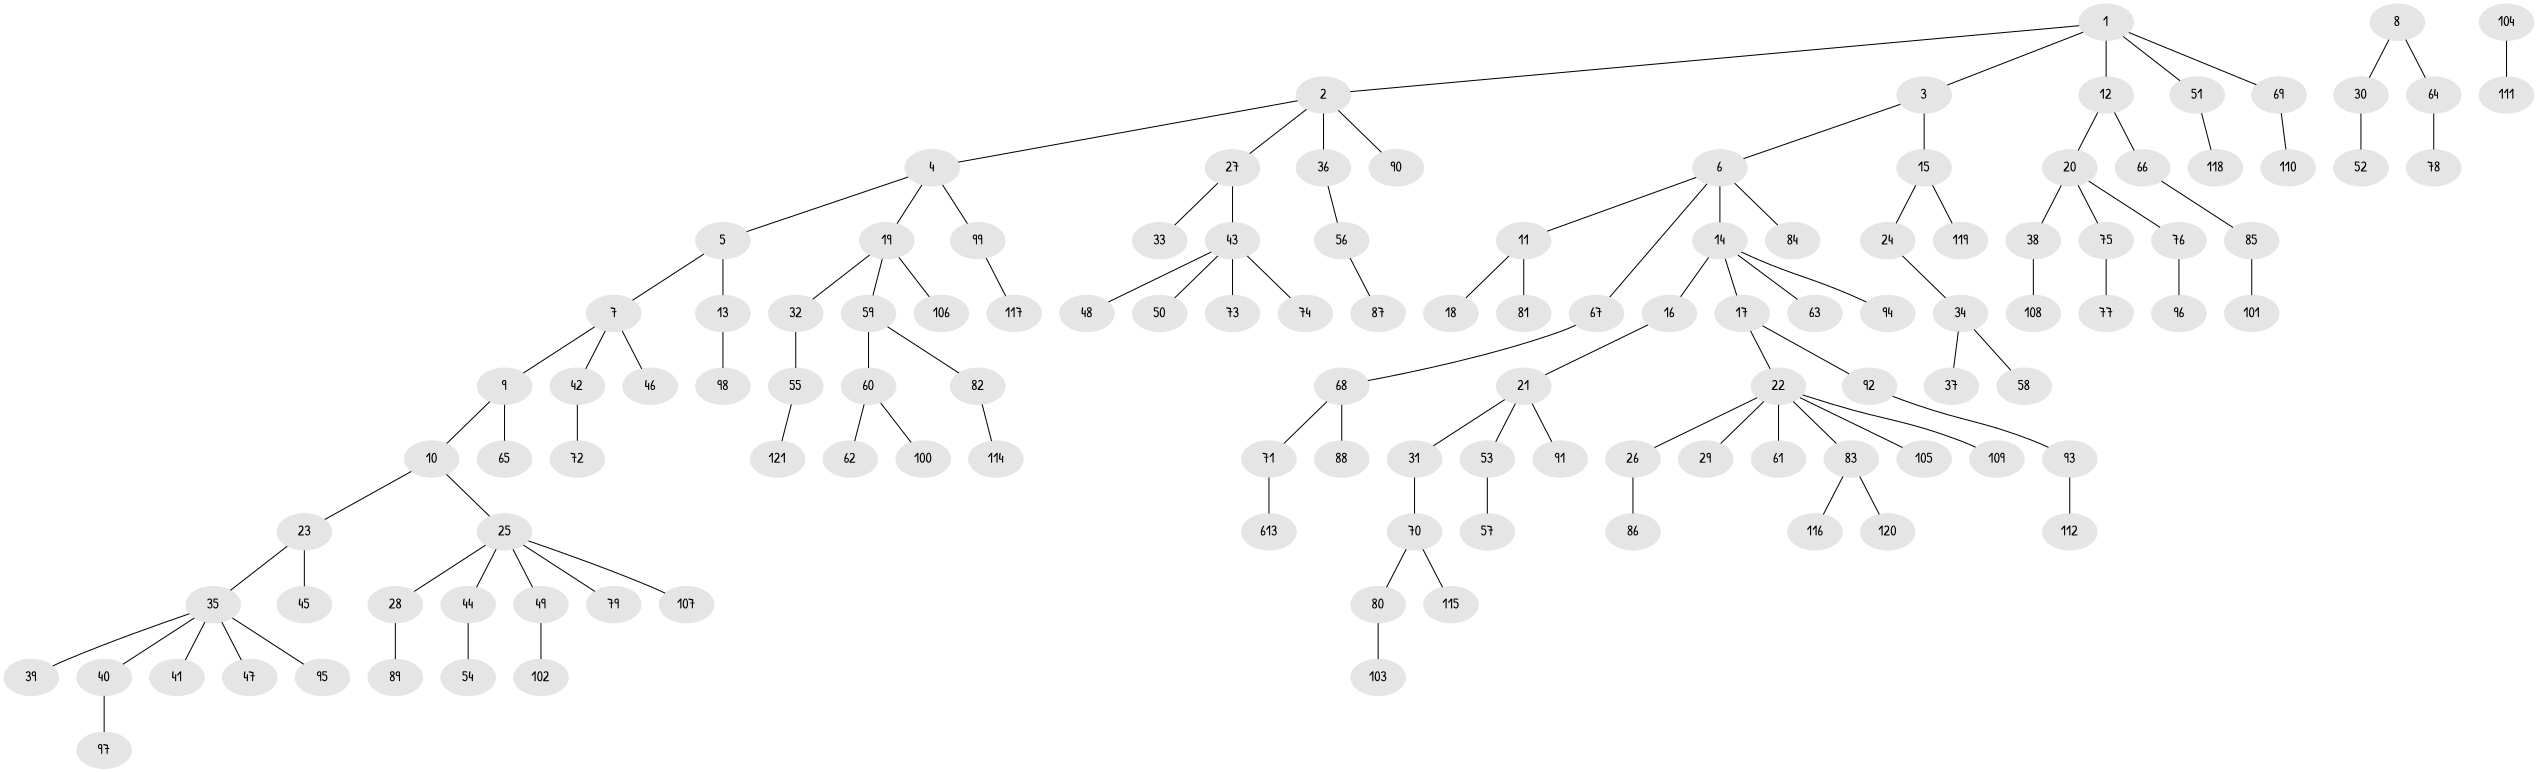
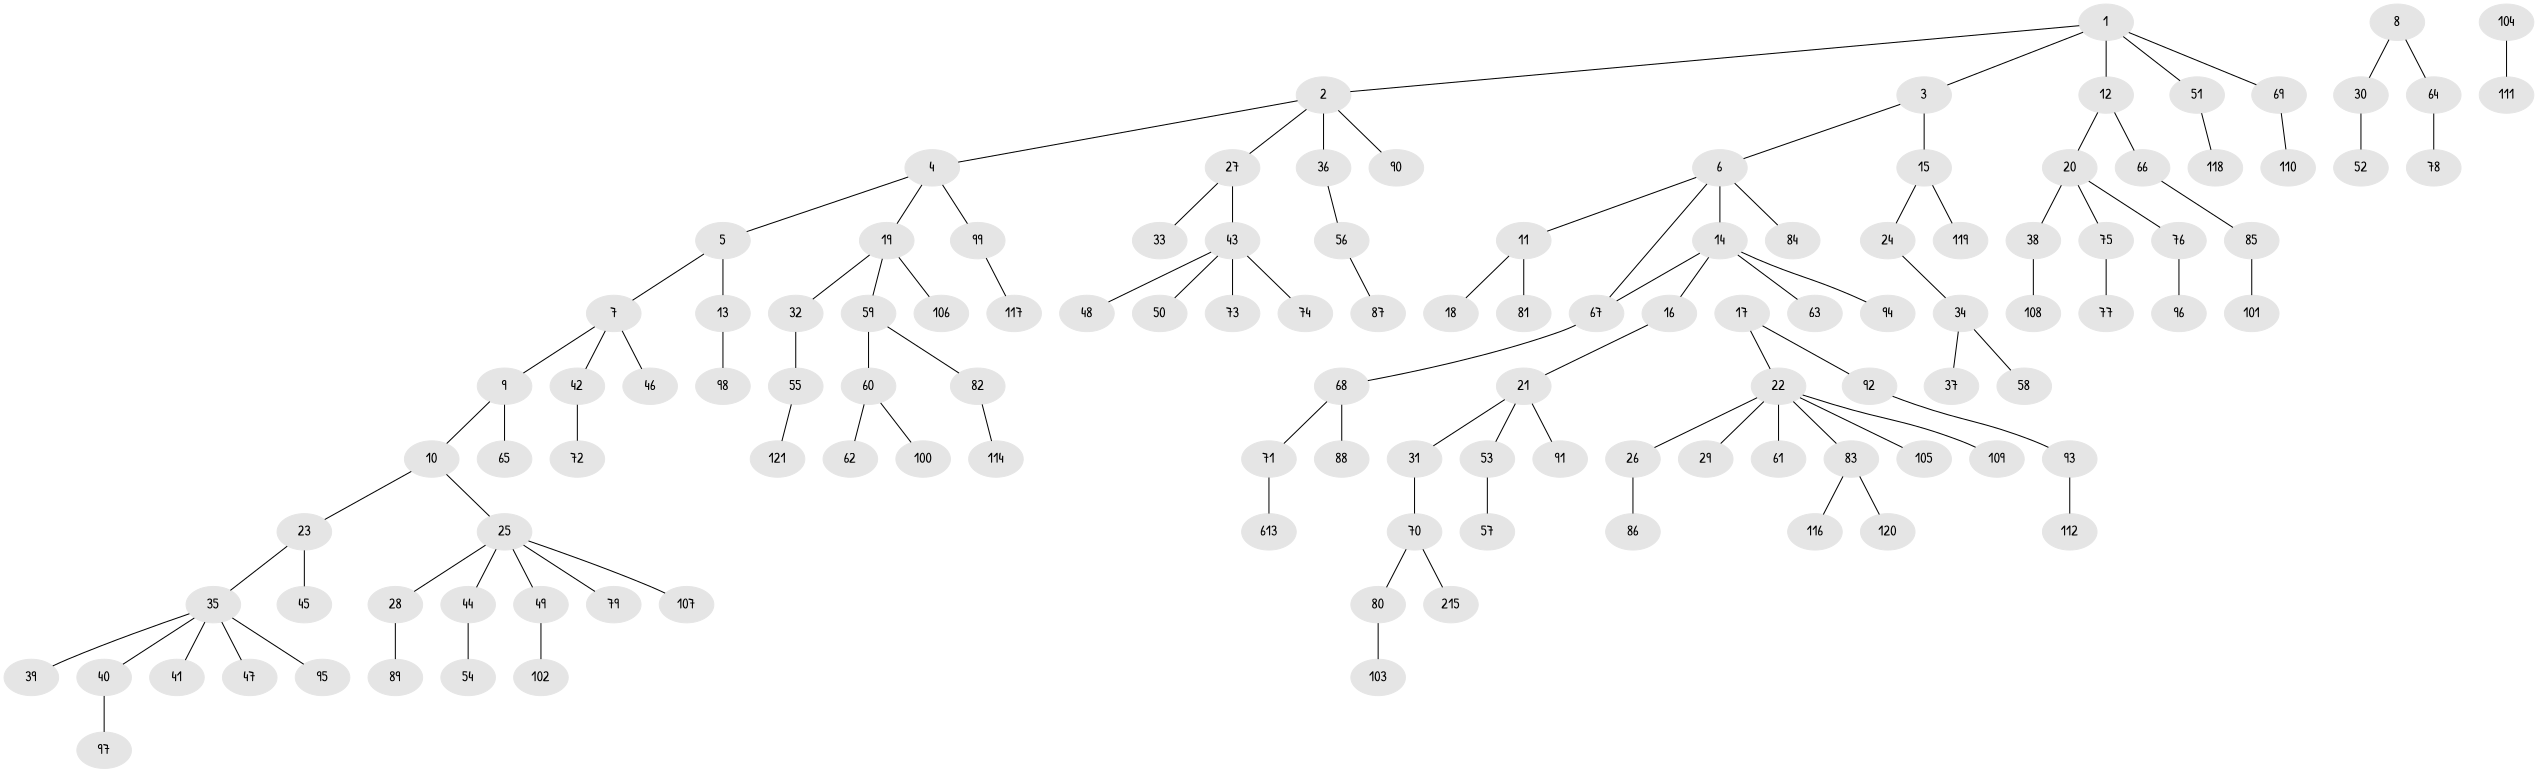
(1731, 277) -> (1658, 277)
(1451, 605) -> (1451, 605)
